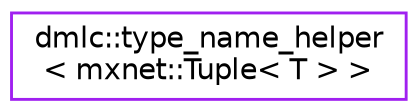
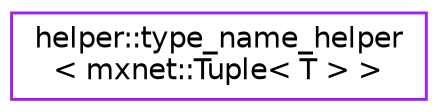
(209, 56) -> (219, 56)
